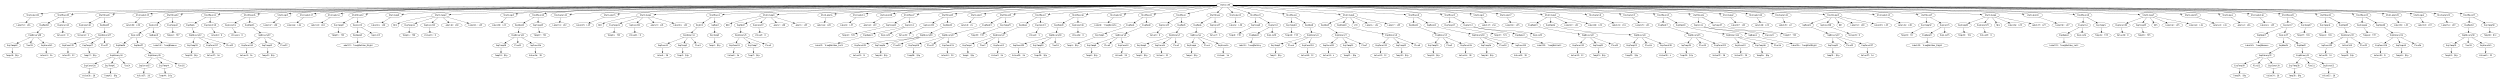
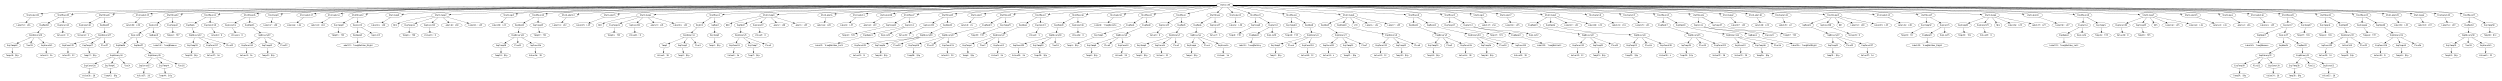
(663, 45) -> (664, 45)
